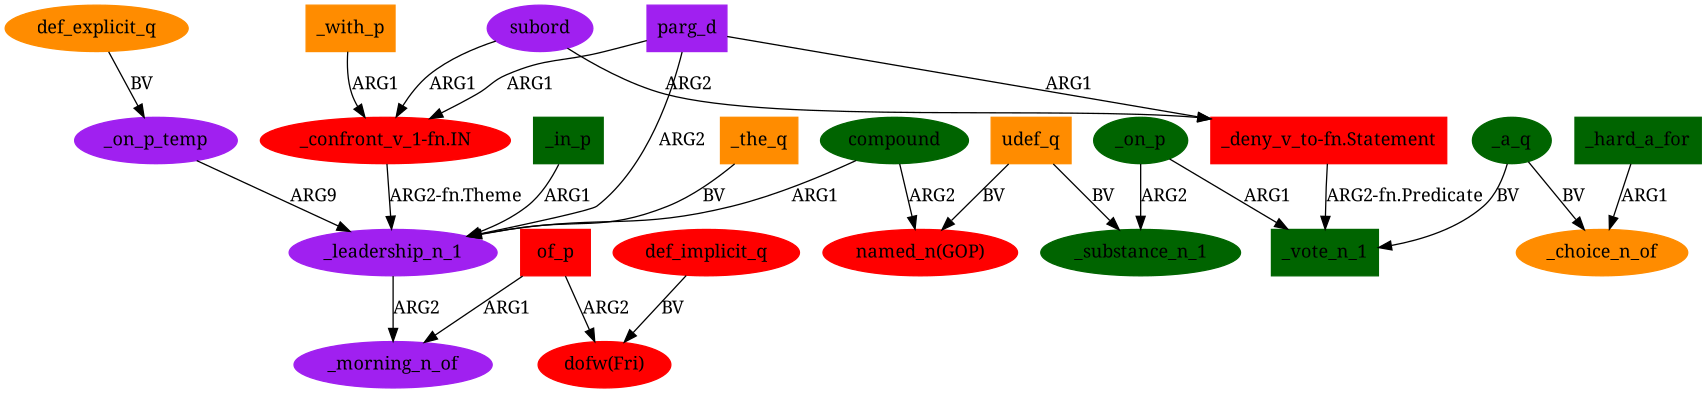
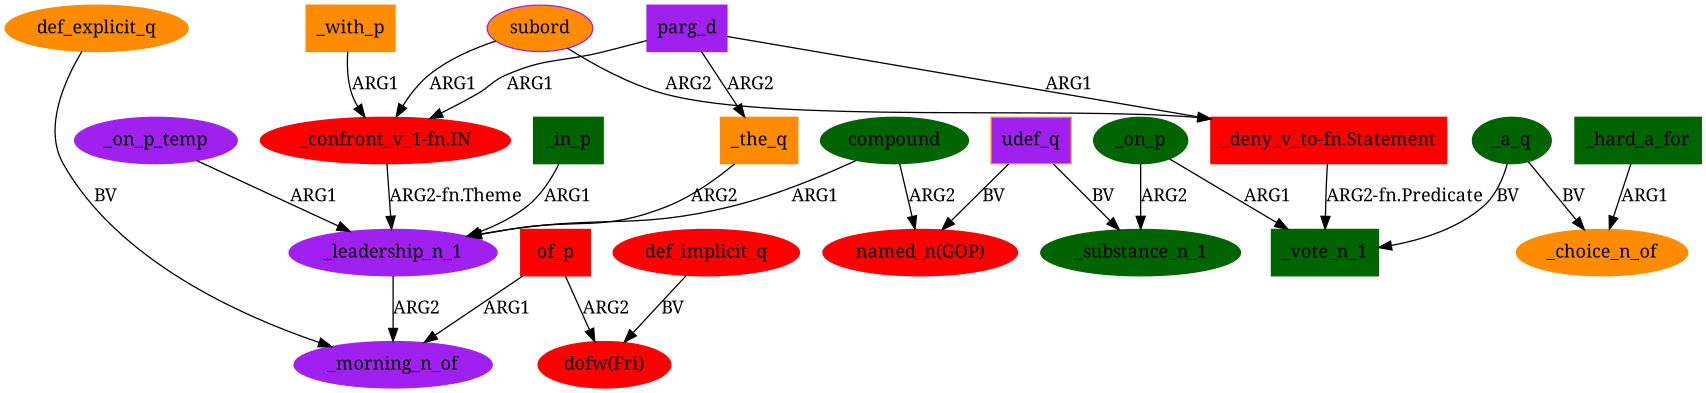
(540, 28) -> (540, 28)
(123, 79) -> (128, 239)
(1031, 140) -> (1031, 140)
(618, 185) -> (719, 79)
(314, 197) -> (314, 197)
(715, 197) -> (715, 197)
